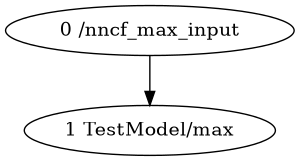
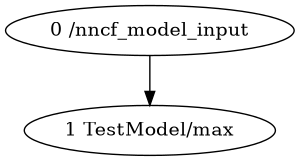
(150, 31) -> (150, 31)
